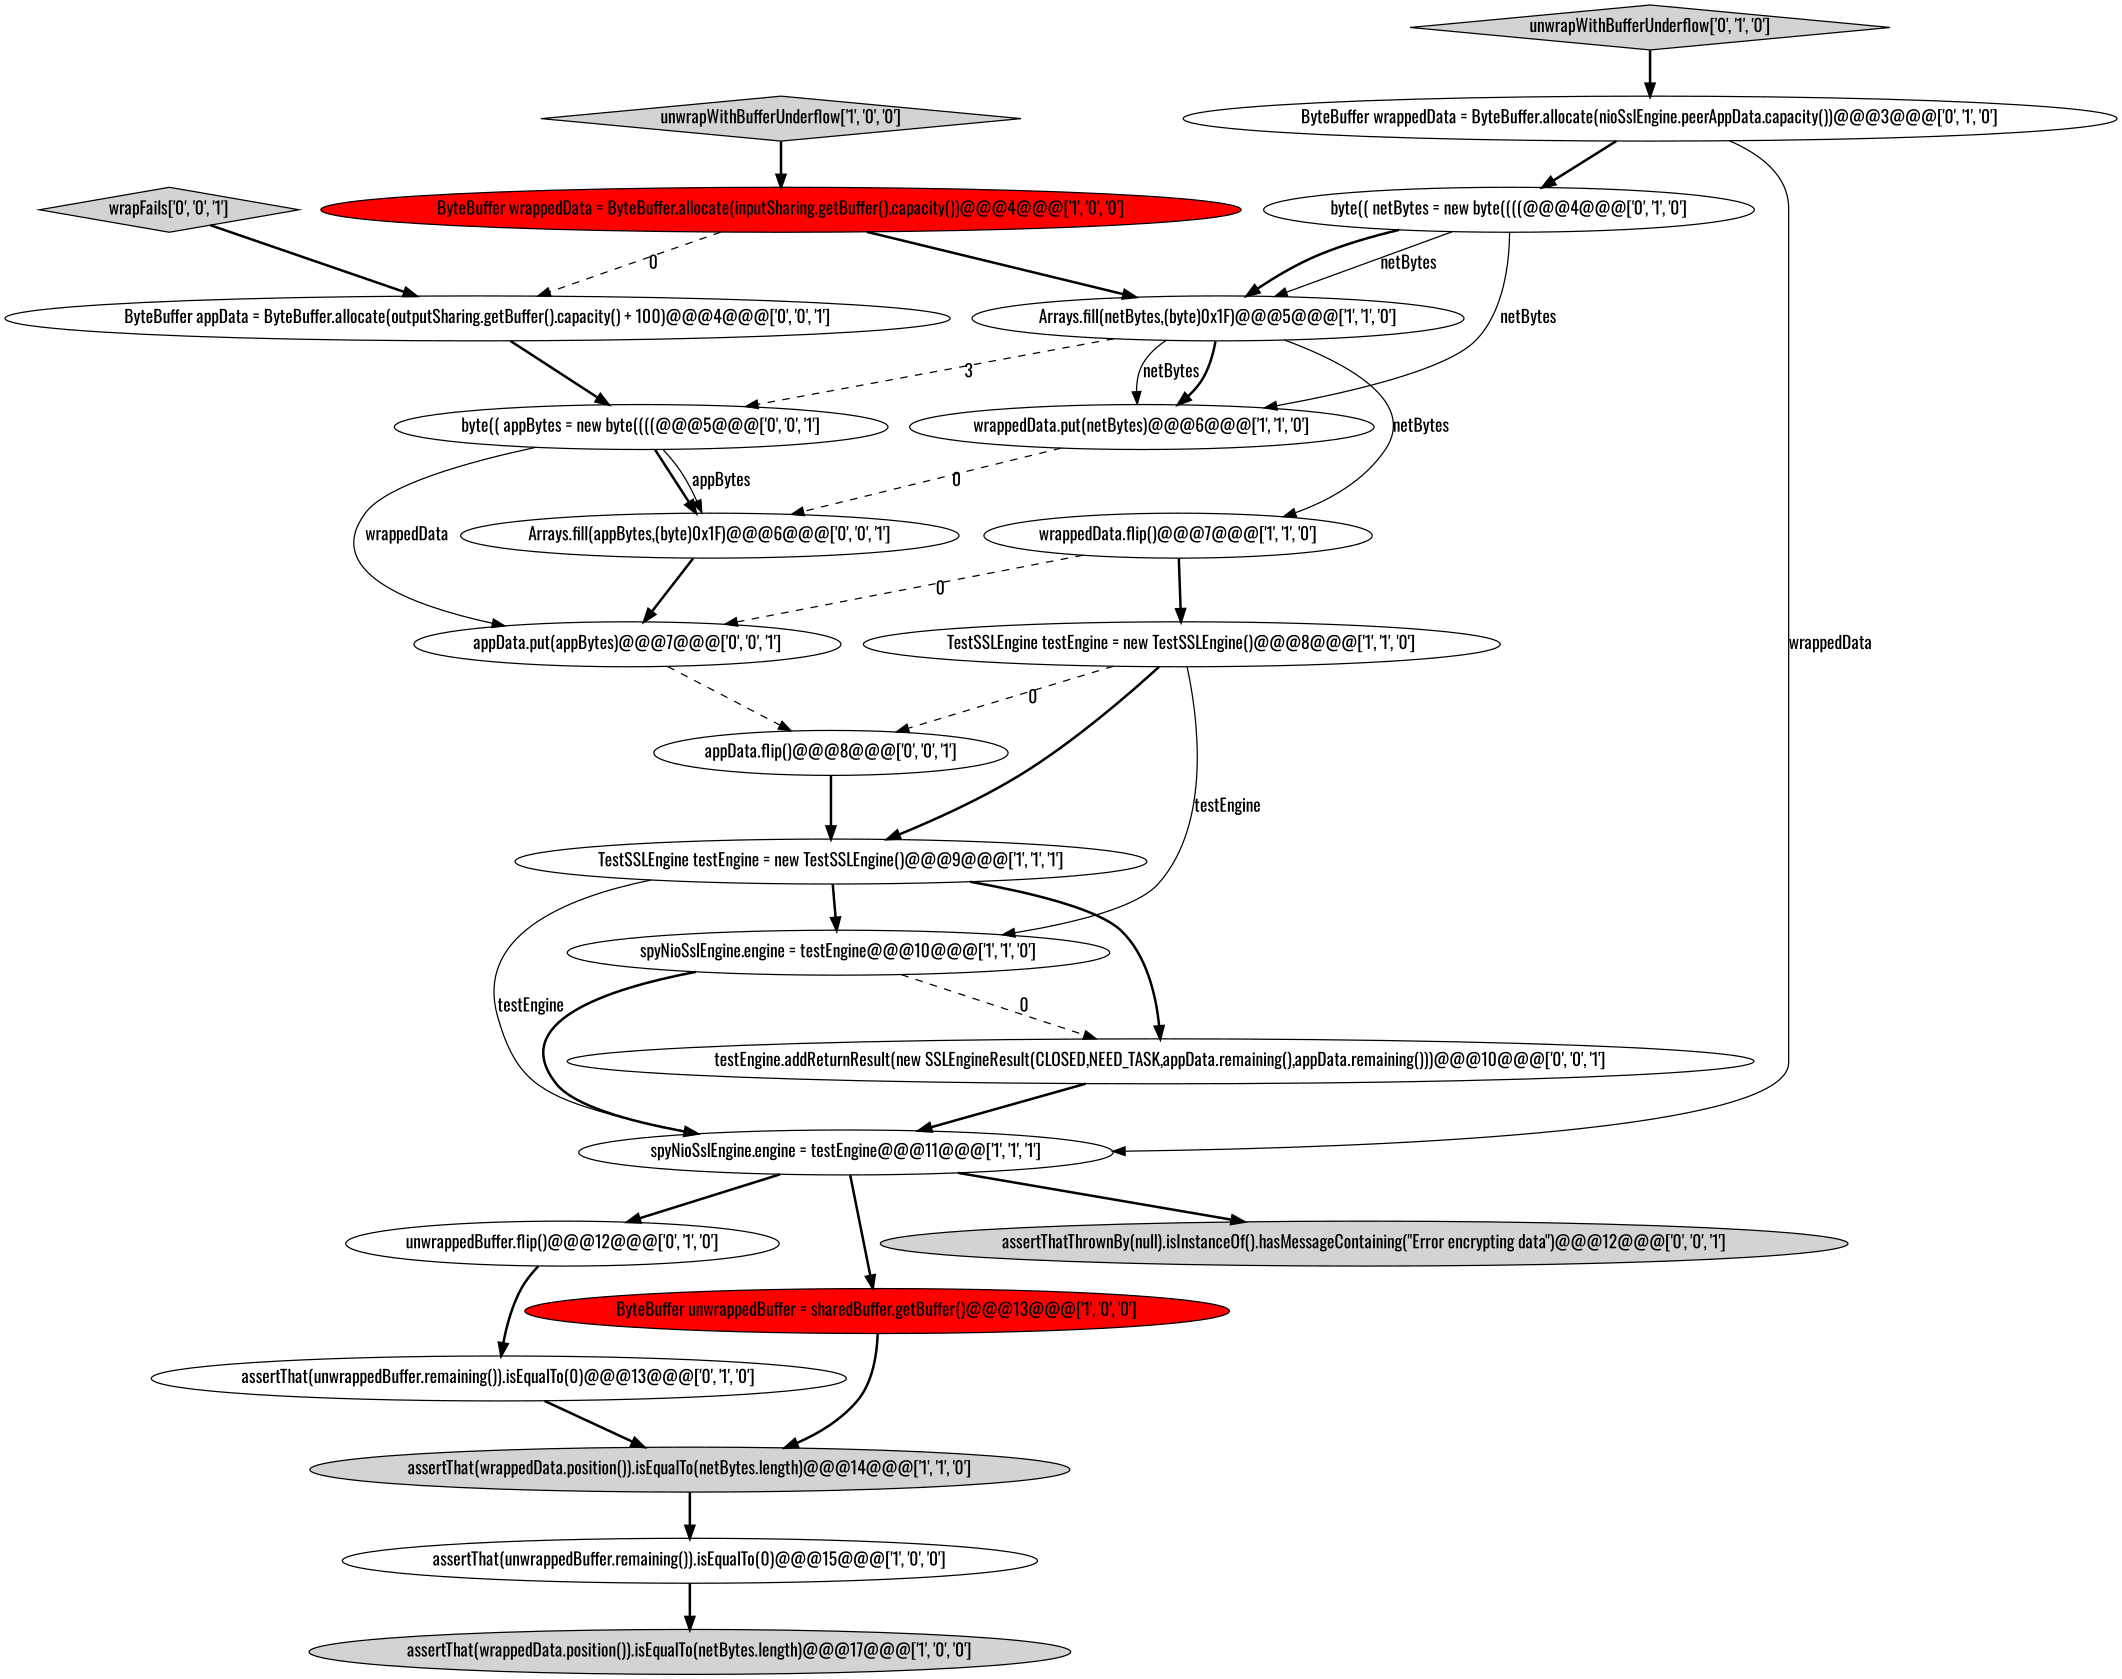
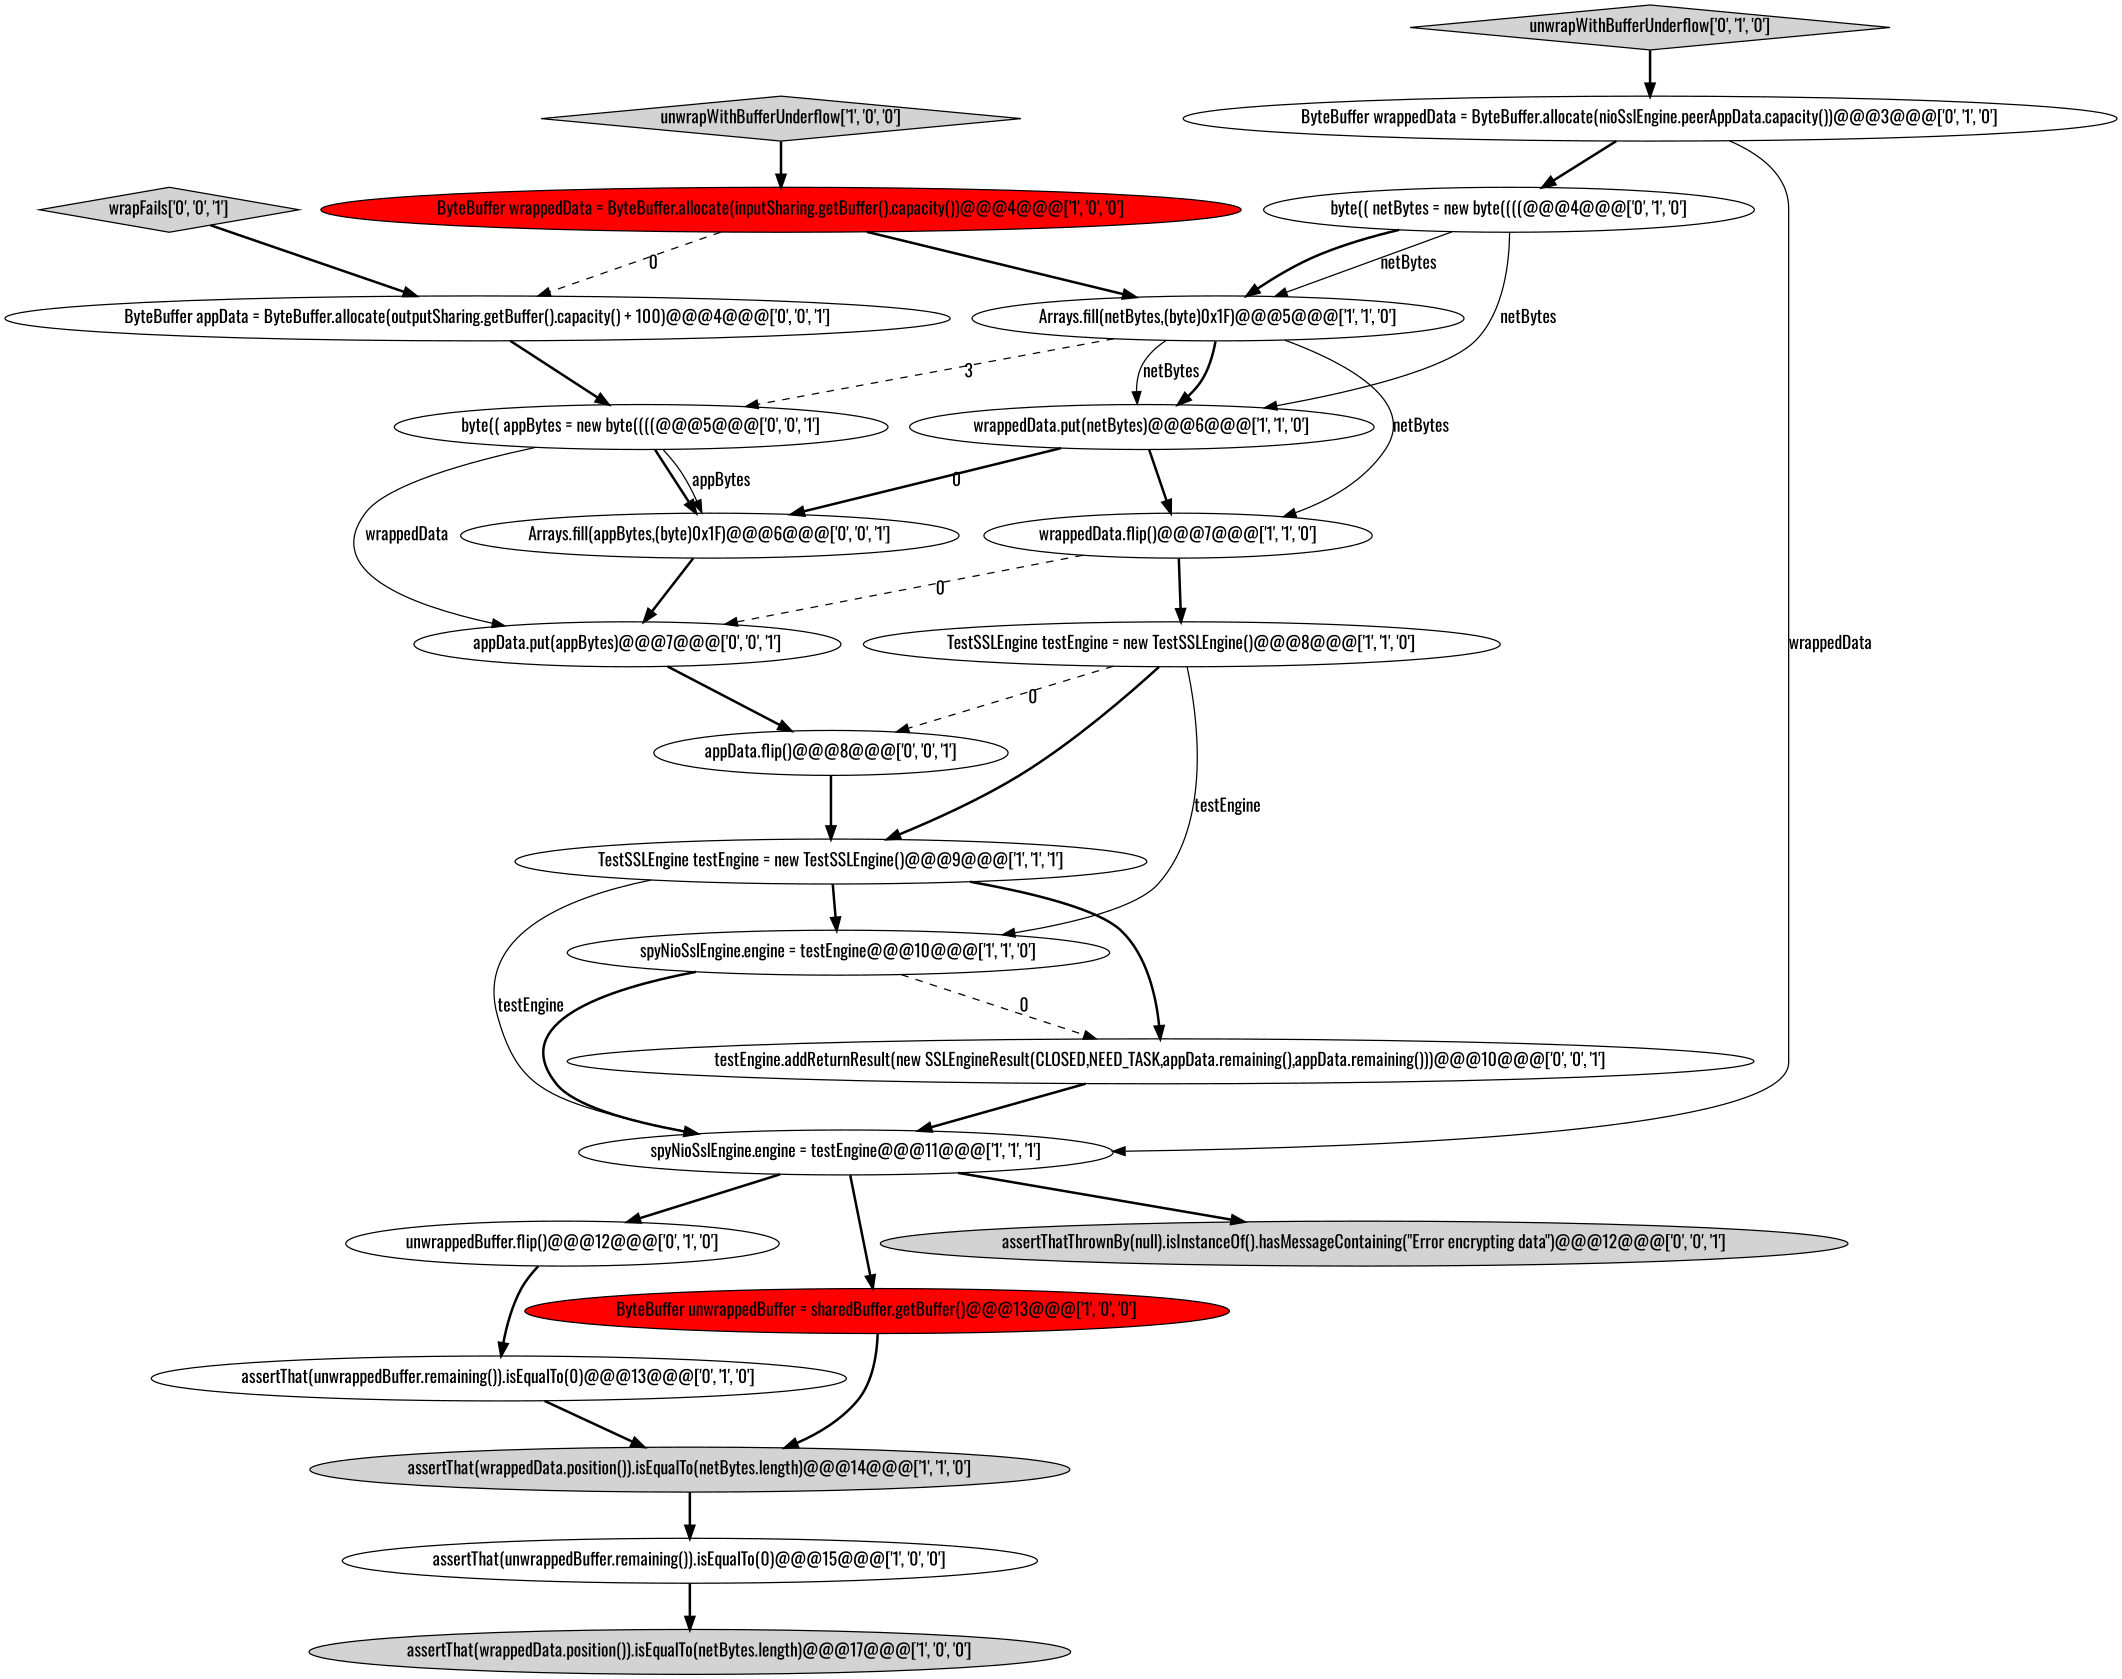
none -> (1158, 475)
(932, 480) -> (932, 480)
(724, 696) -> (724, 696)
